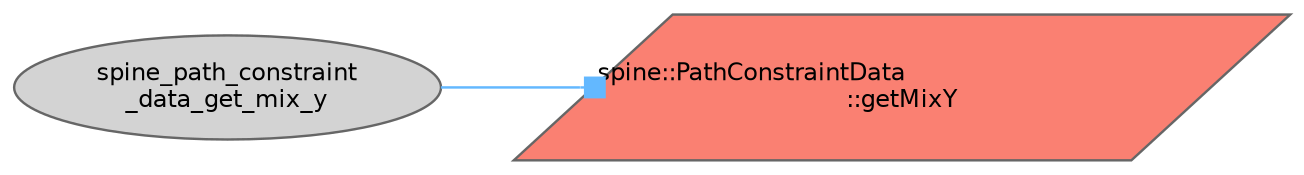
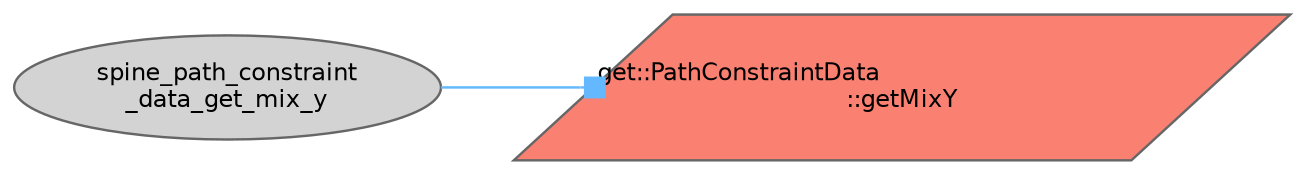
(902, 87) -> (902, 87)
